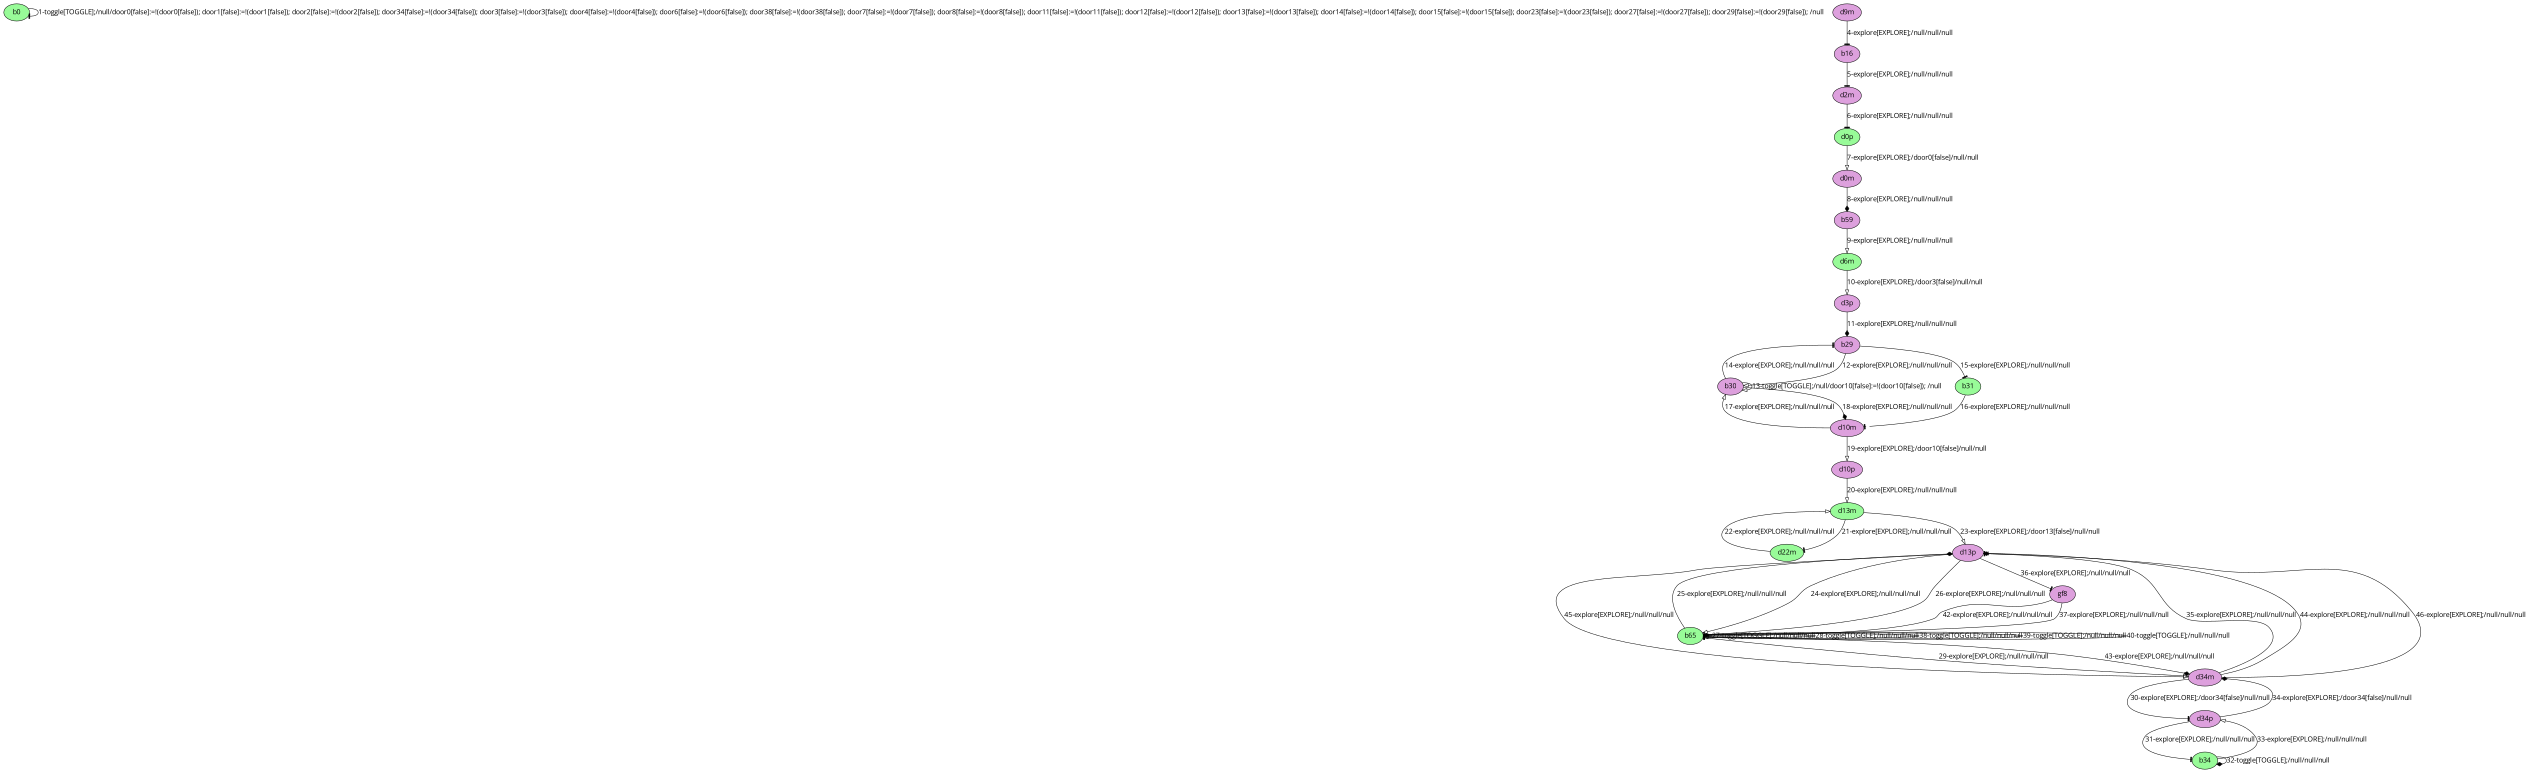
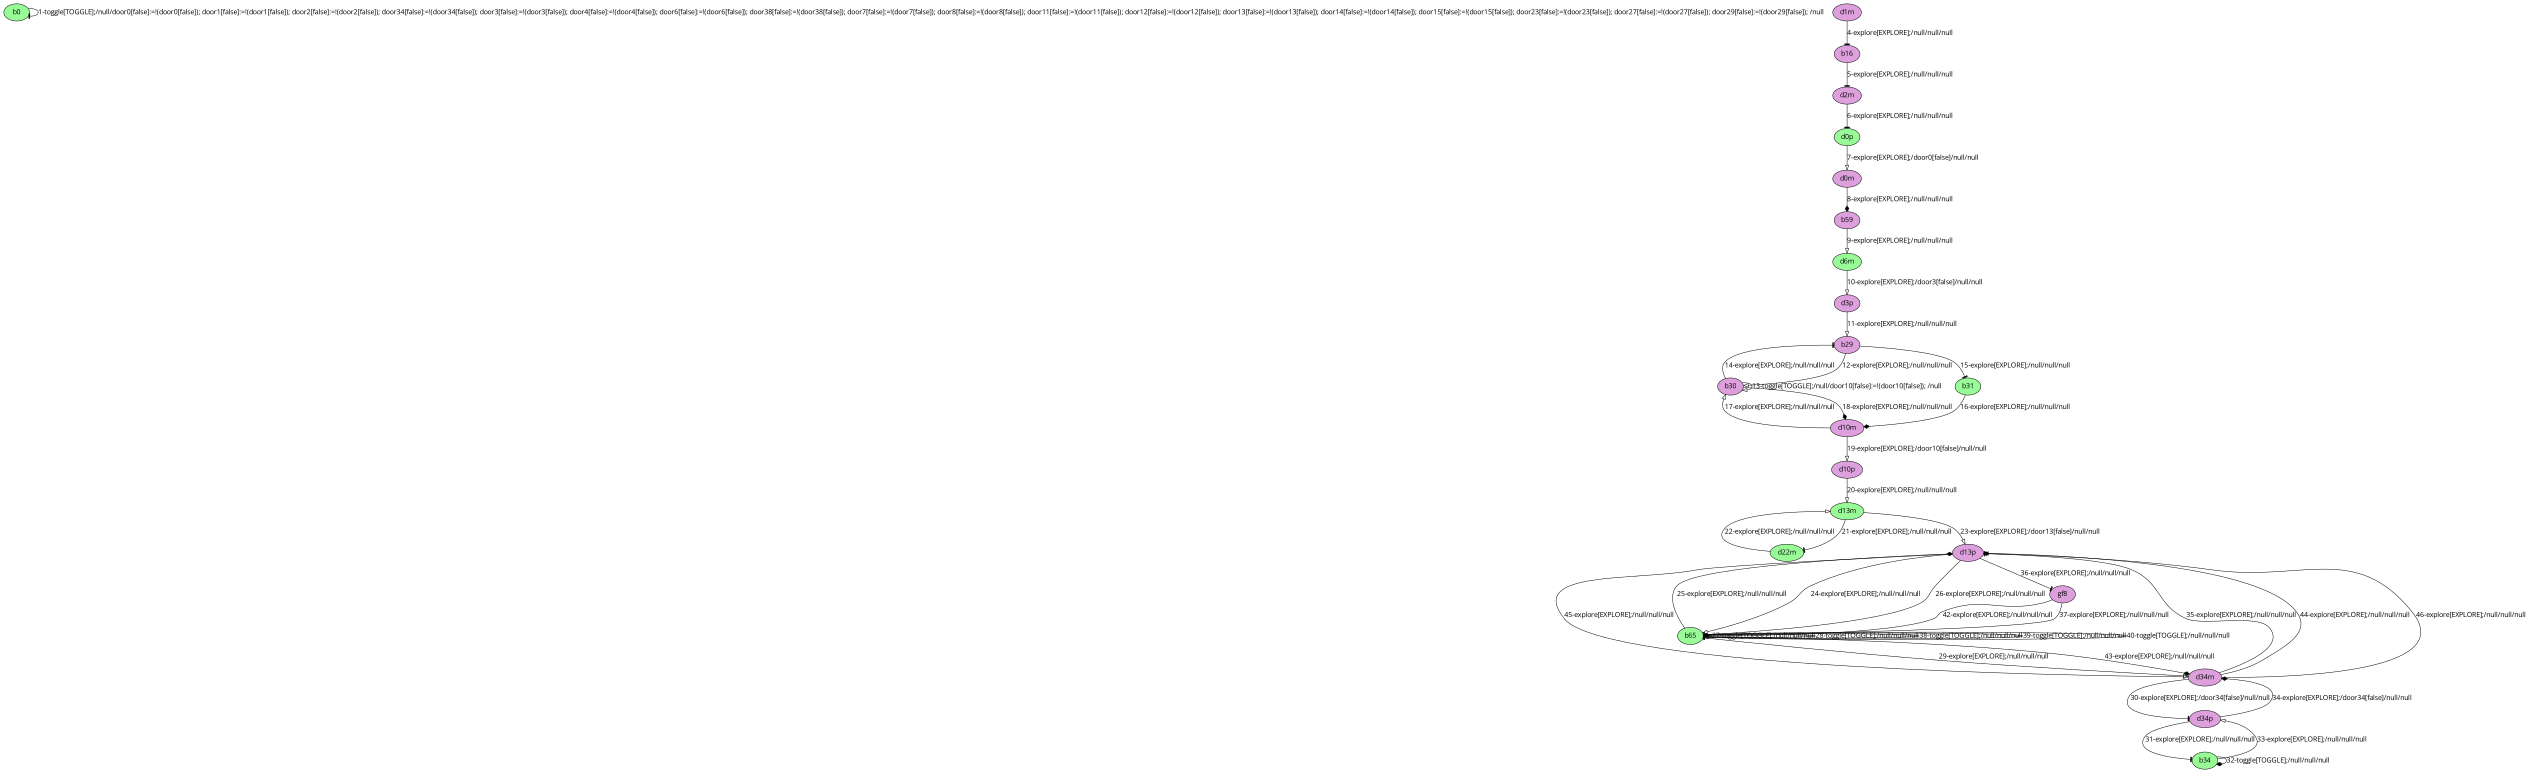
(1847, 12) -> (1847, 12)
(1847, 322) -> (1847, 322)
(1922, 420) -> (1922, 420)
